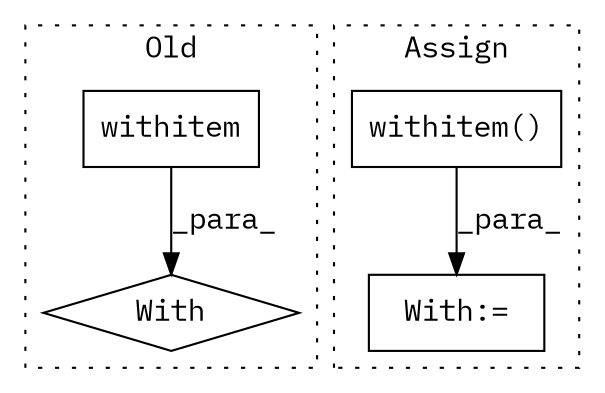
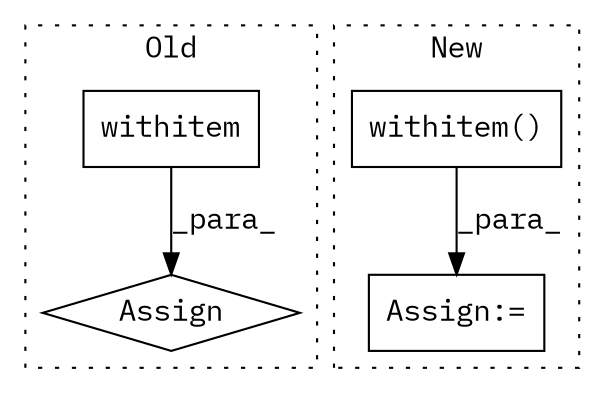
(457, 50) -> (457, 50)
(171, 313) -> (171, 313)
(457, 313) -> (457, 313)
